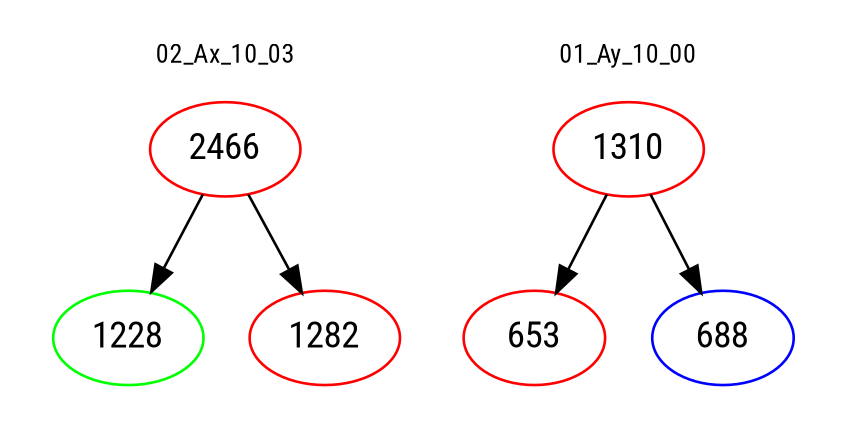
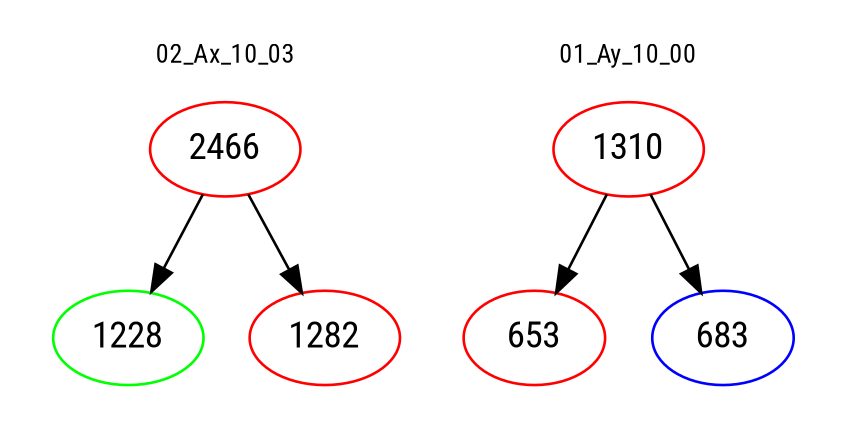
(723, 338) -> (723, 338)
